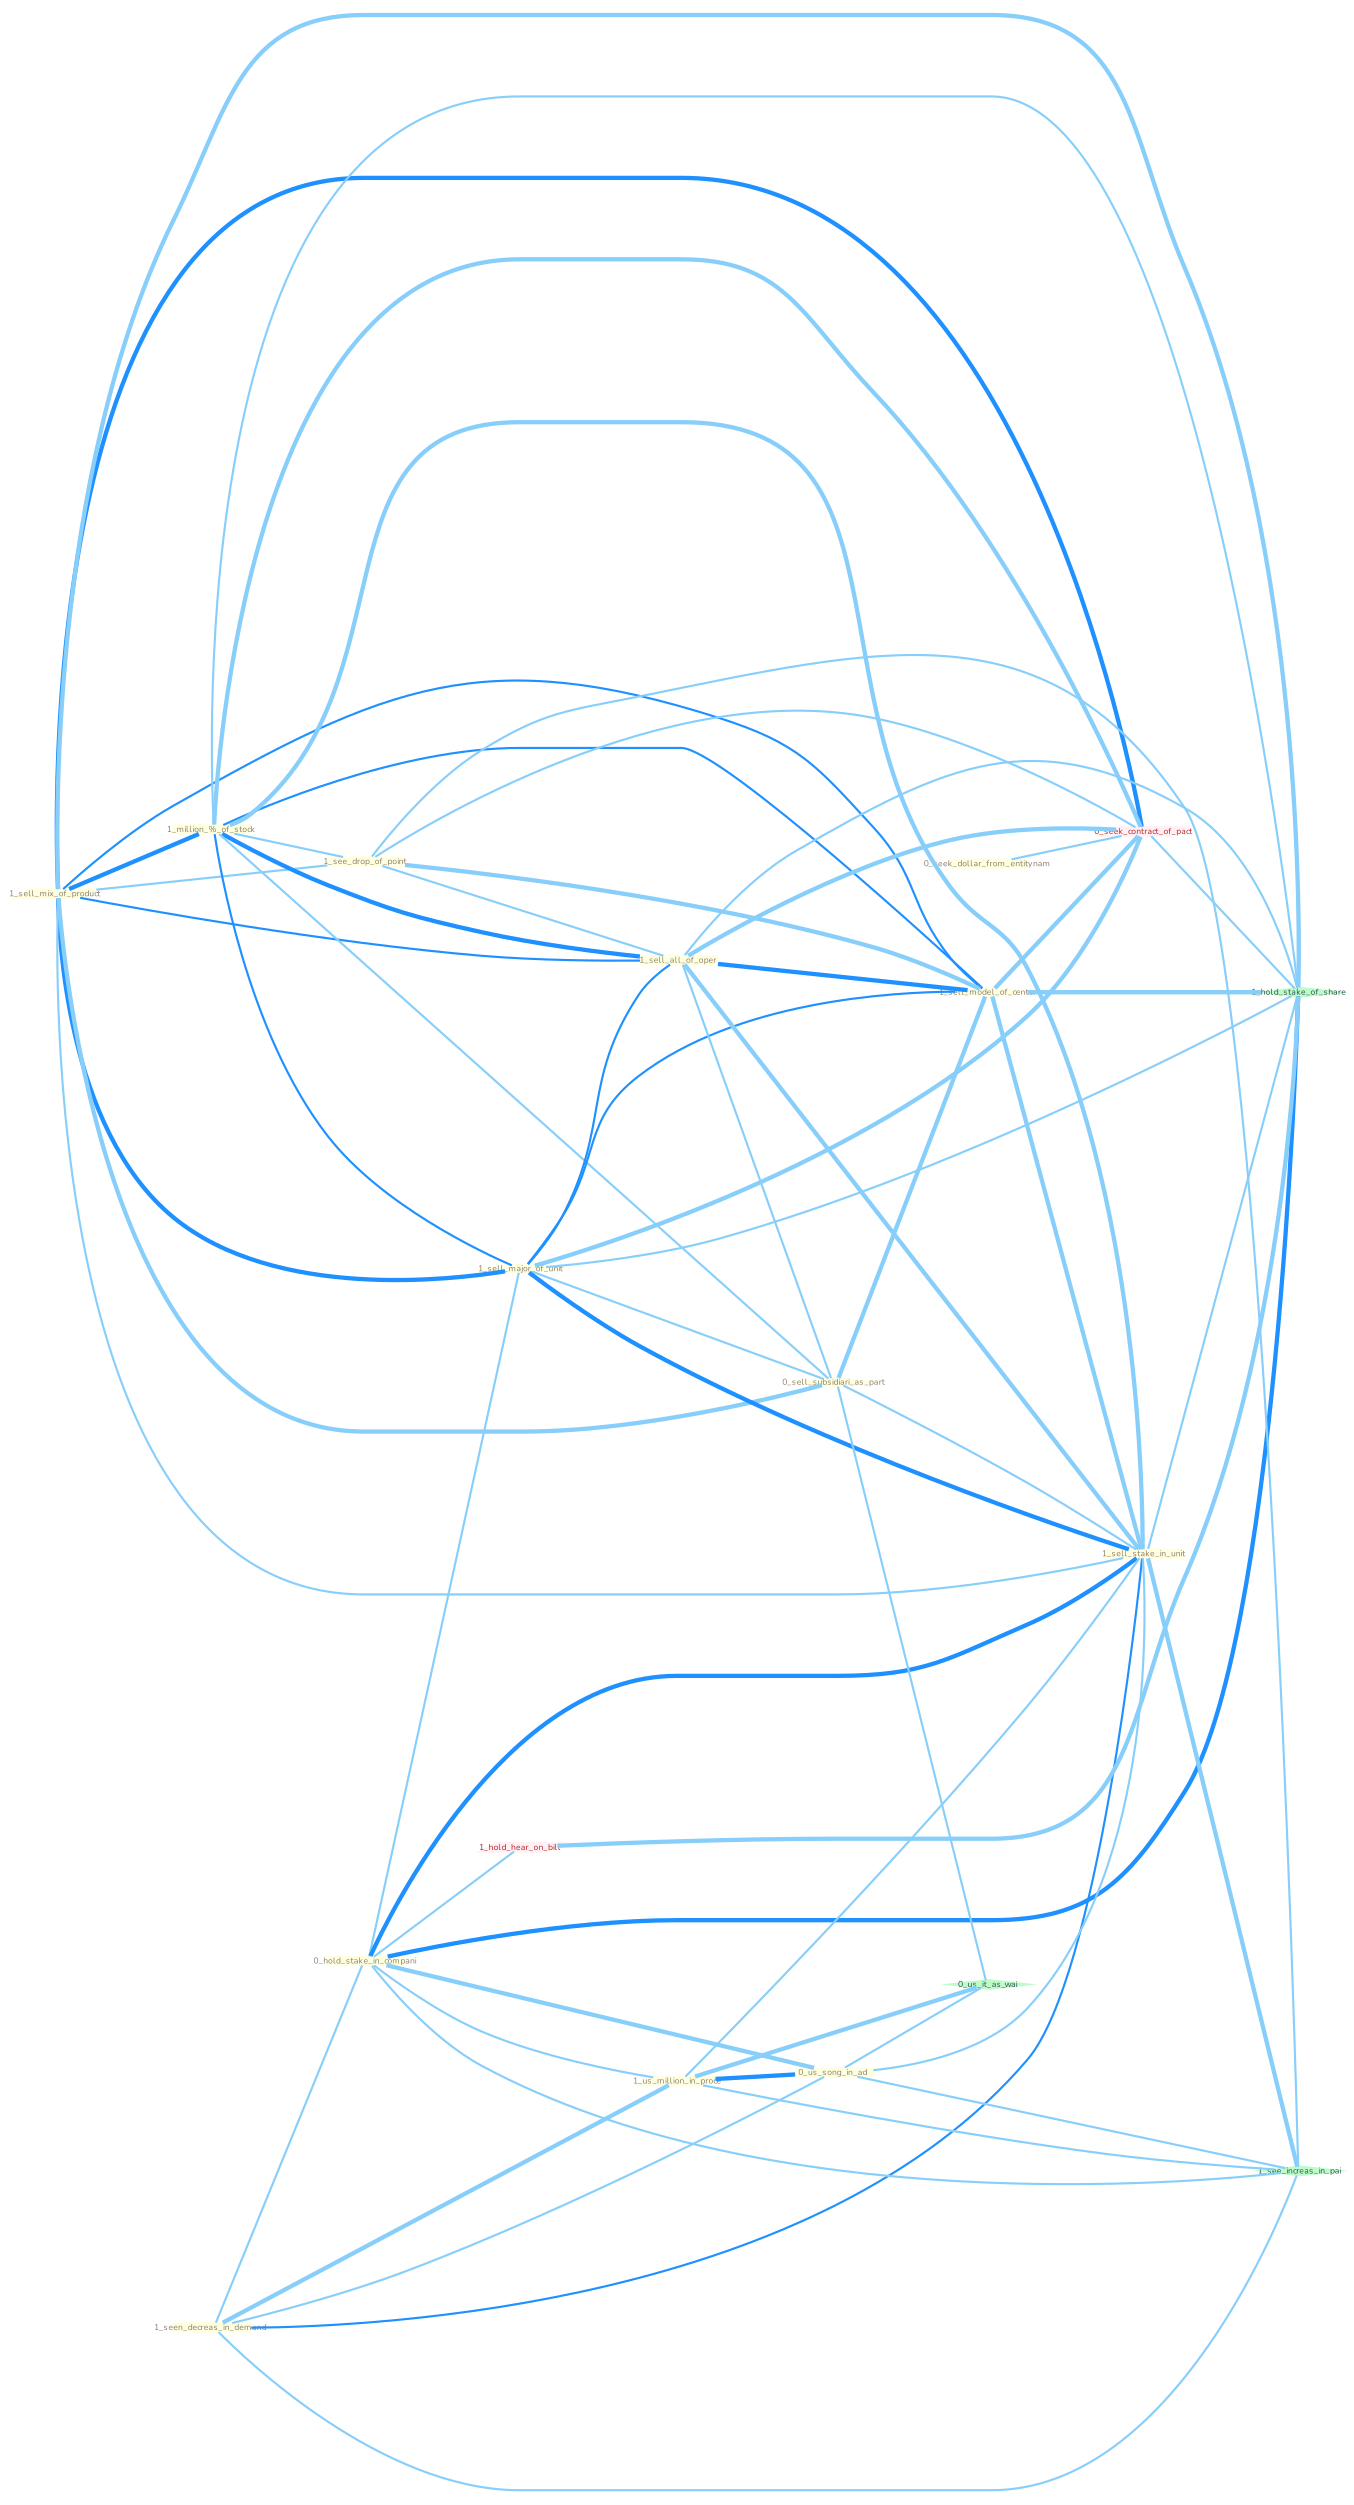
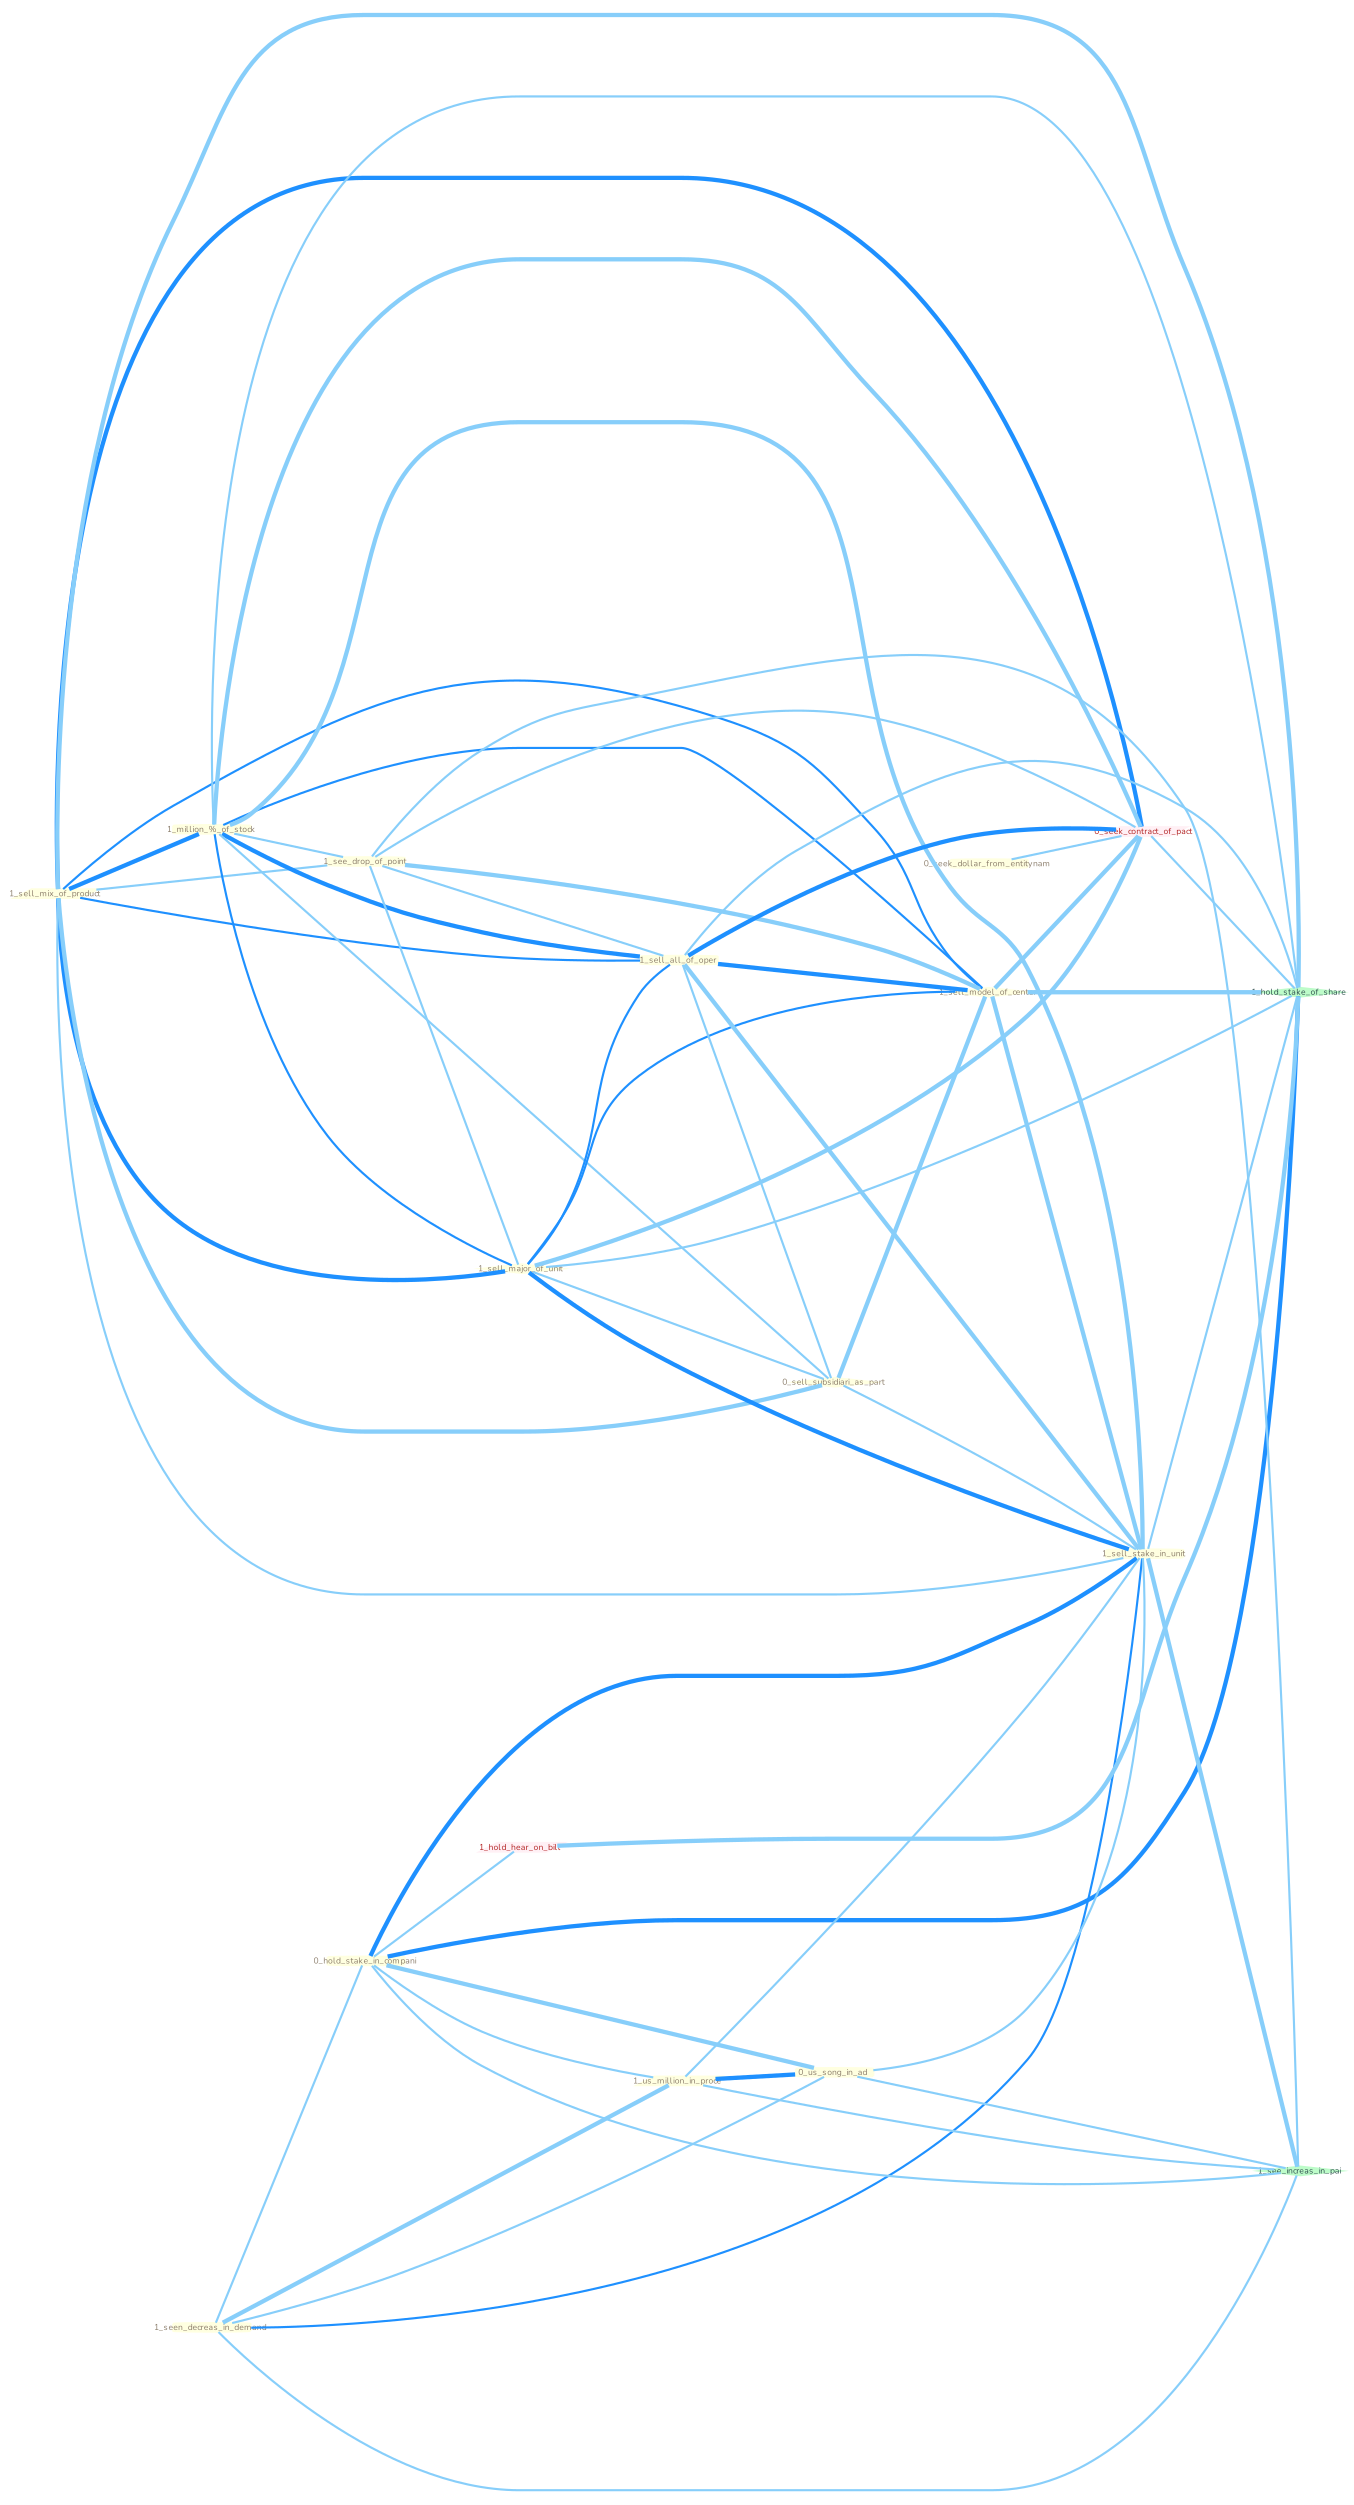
(882, 861) -> (882, 861)
(444, 1615) -> (444, 1065)
(989, 1984) -> none
